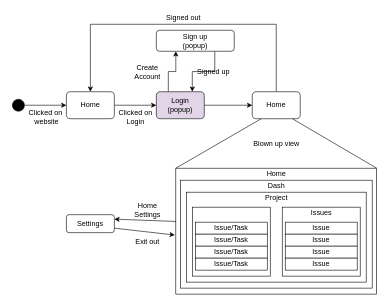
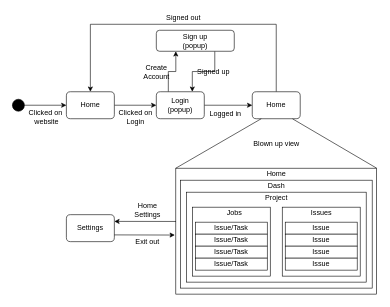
(147, 72) -> (156, 72)
(180, 105) -> (180, 105)
none -> (225, 114)
none -> (234, 213)
(90, 224) -> (90, 228)
